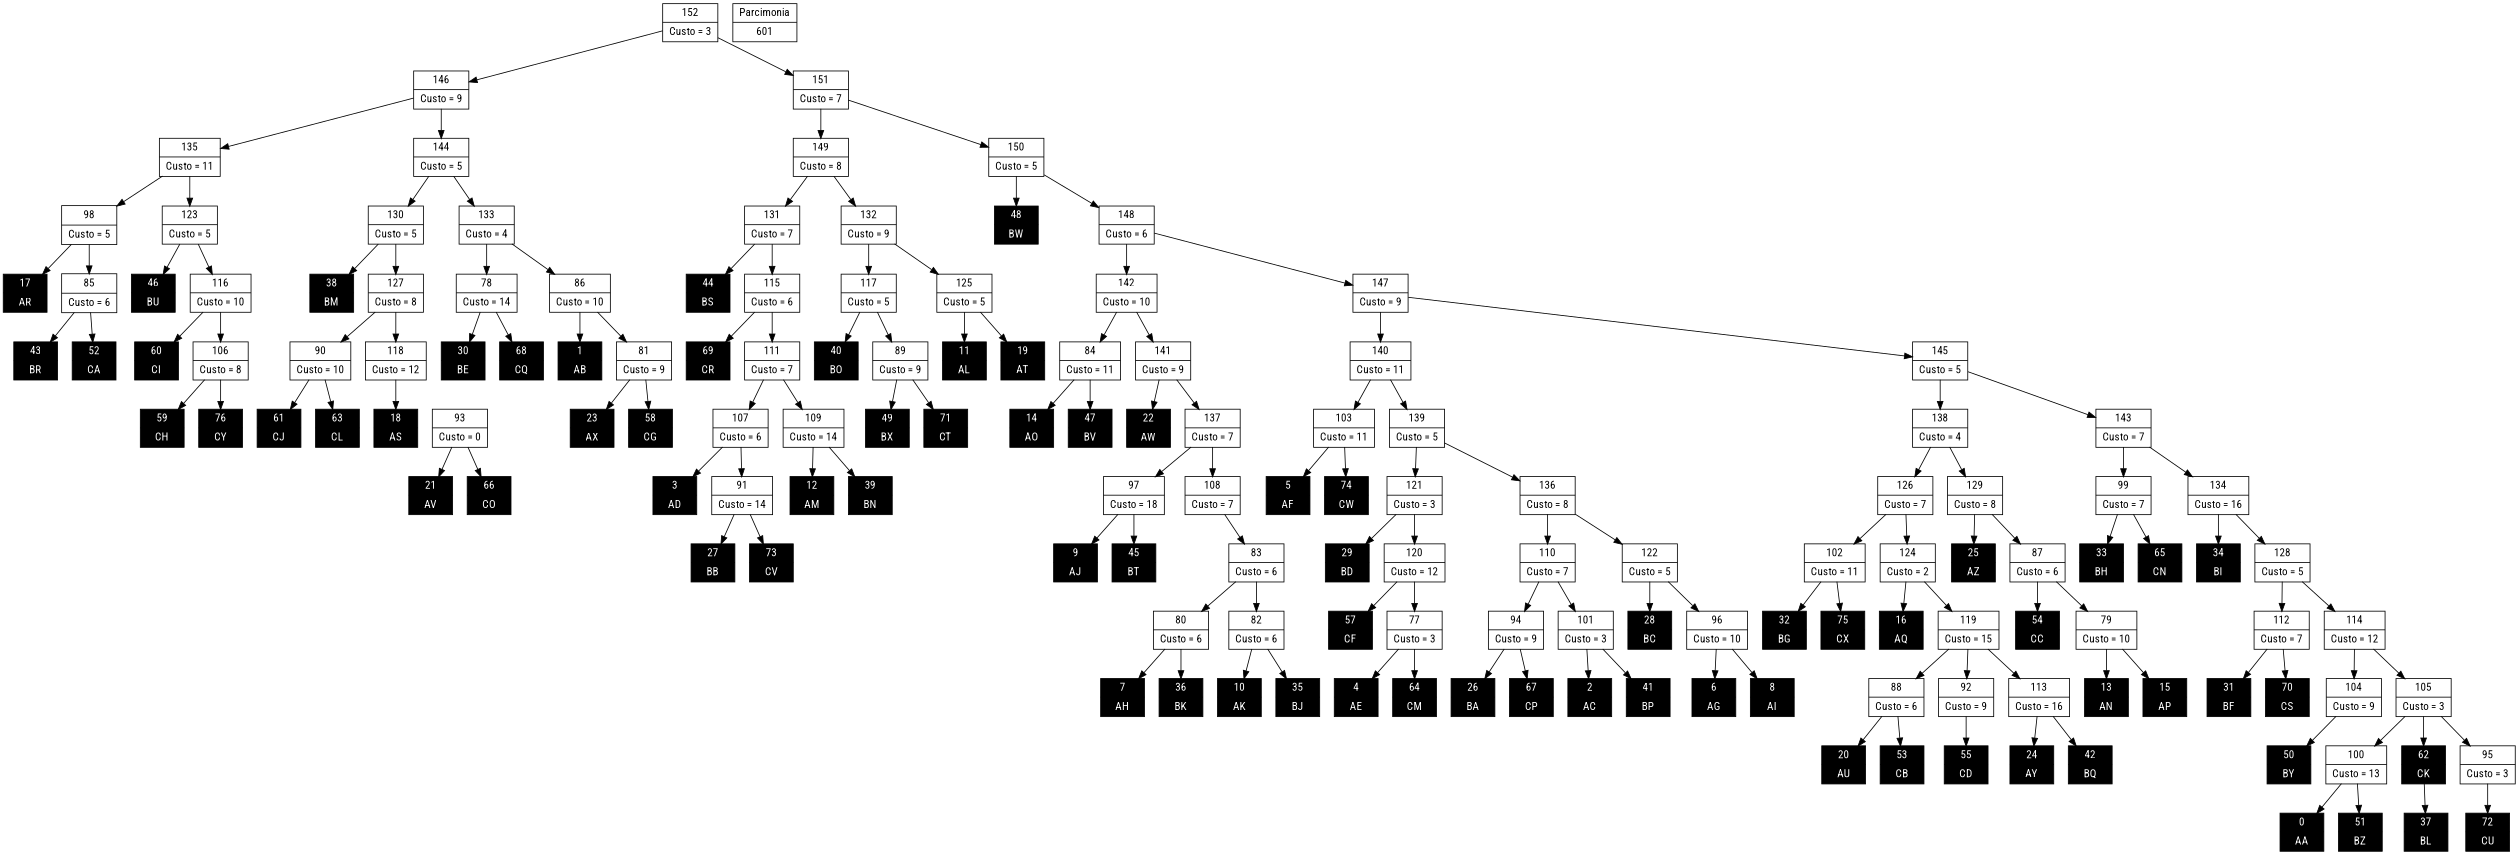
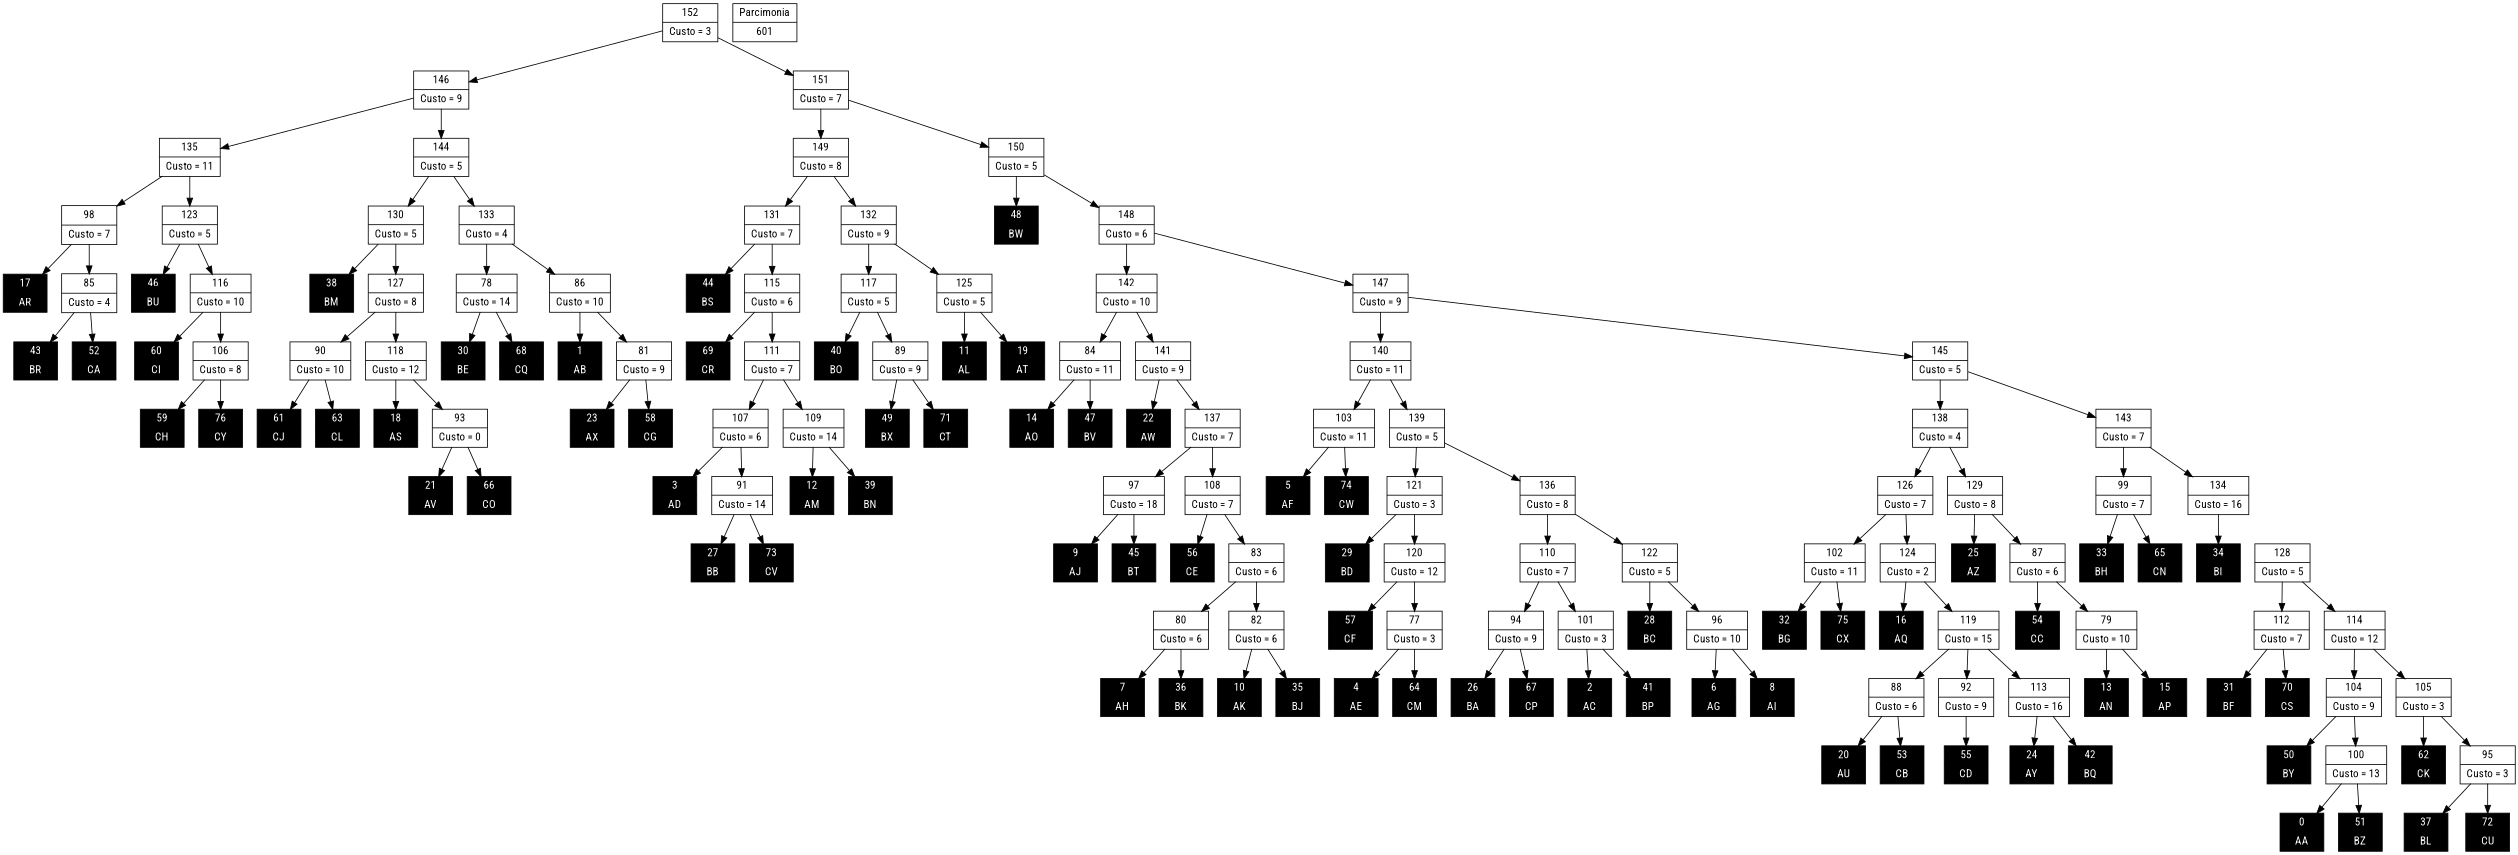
(89, 234) -> (89, 234)
(89, 303) -> (89, 303)
none -> (425, 392)
(2248, 526) -> none
none -> (1192, 563)
(2393, 728) -> (2355, 727)
(2425, 794) -> (2460, 796)
